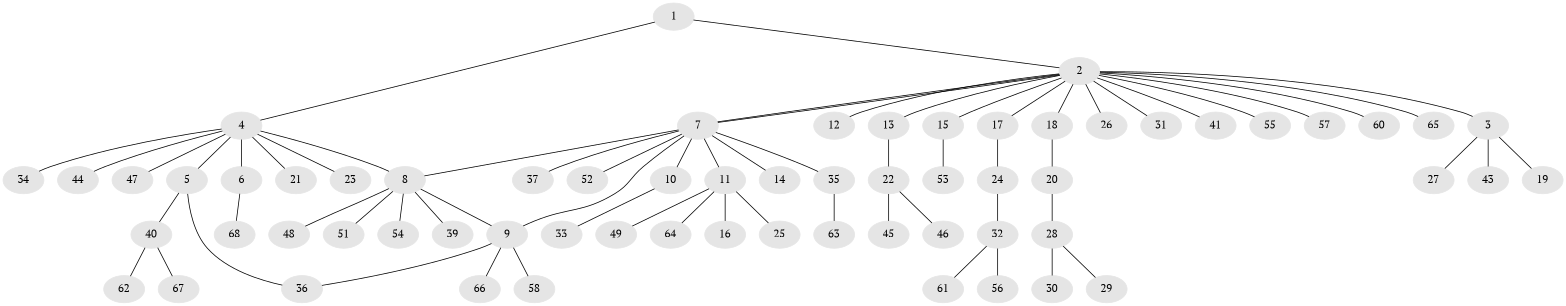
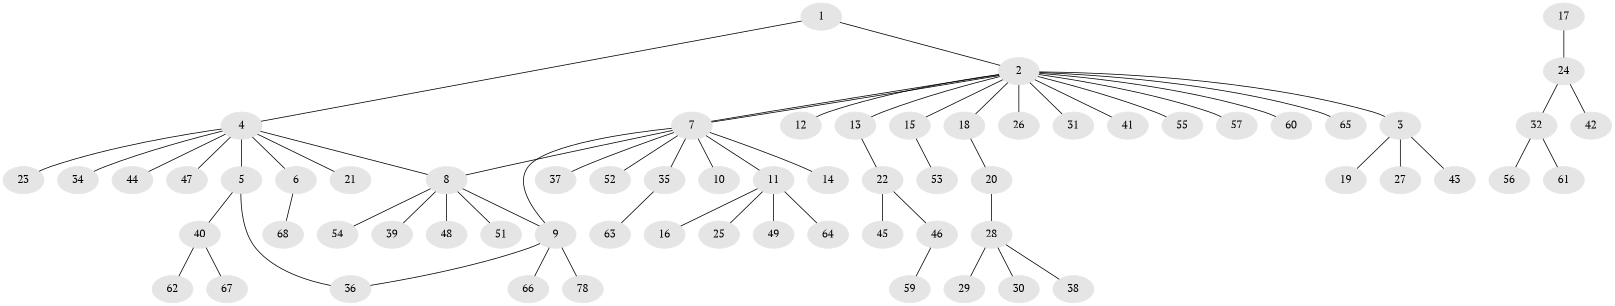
(1038, 98) -> none
none -> (1591, 126)
(562, 235) -> none
(534, 289) -> (583, 289)
none -> (910, 289)
none -> (1073, 289)
